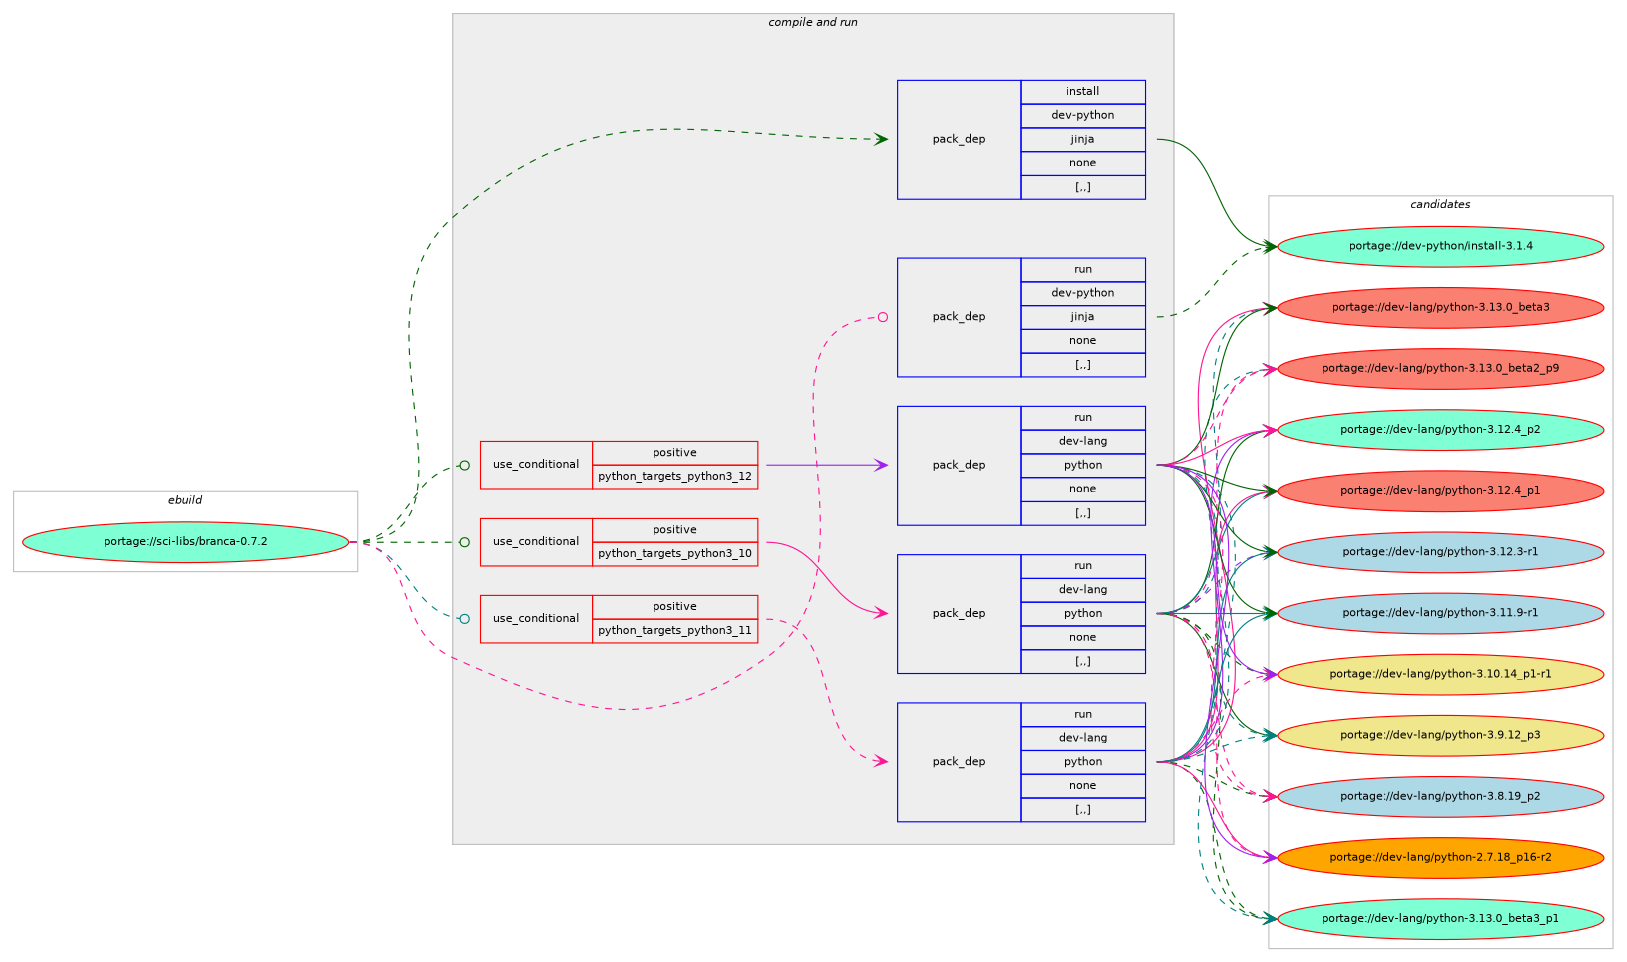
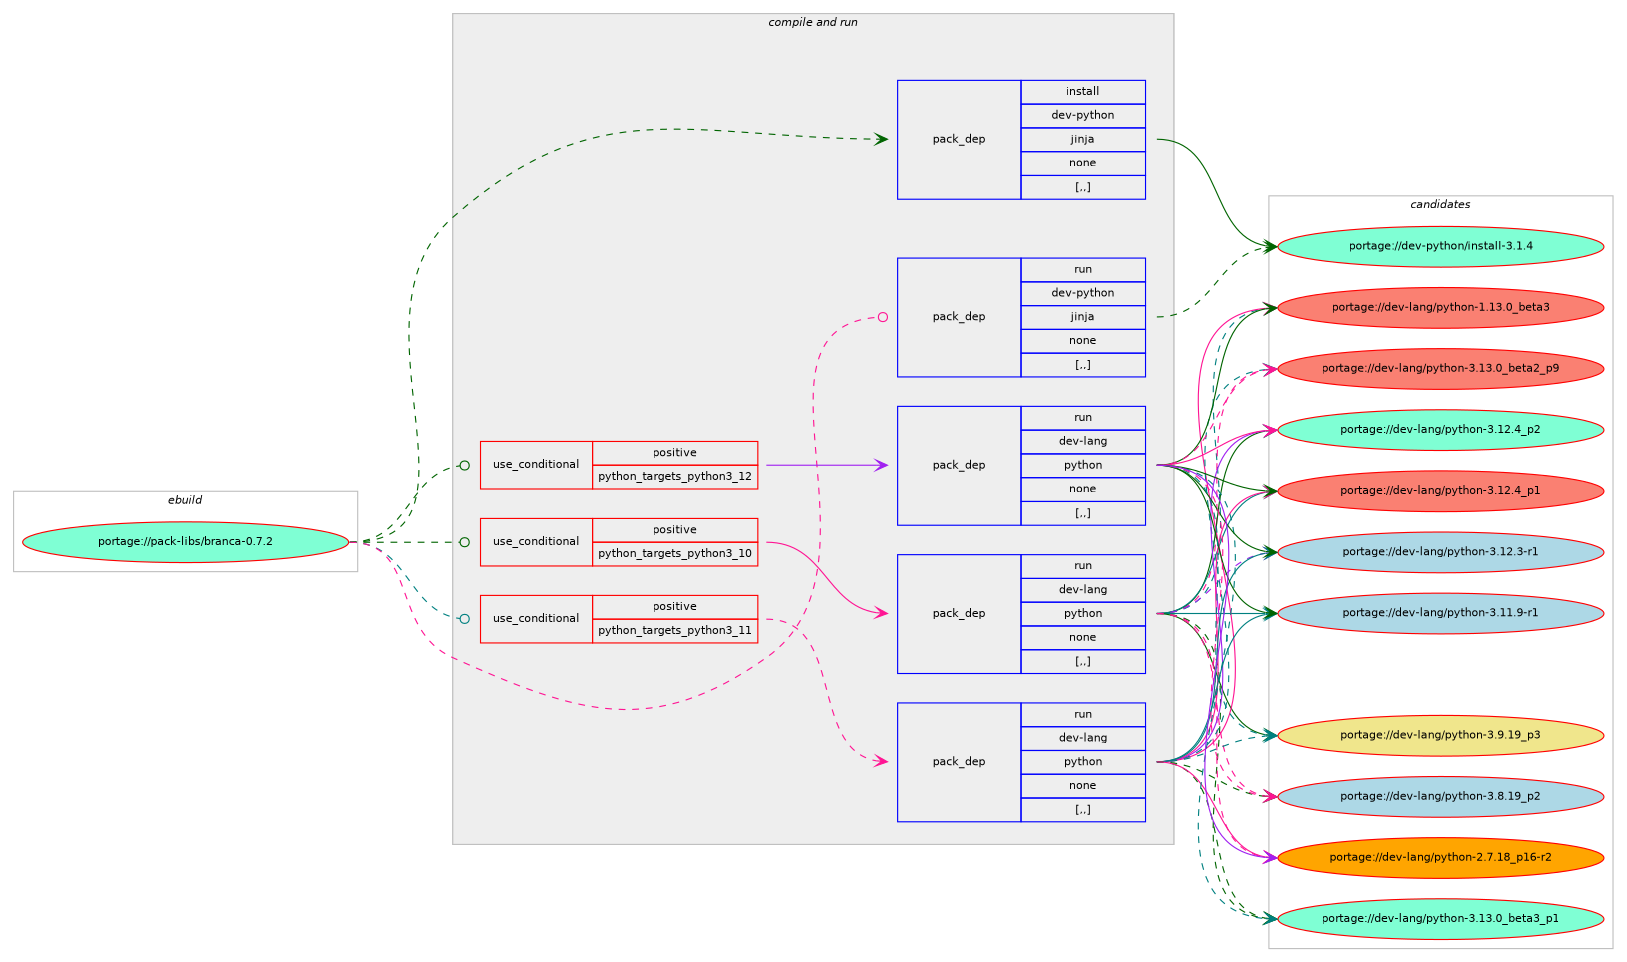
(1441, 308) -> (1441, 308)
(186, 542) -> (186, 542)
(1441, 675) -> none
(1441, 736) -> (1441, 736)
